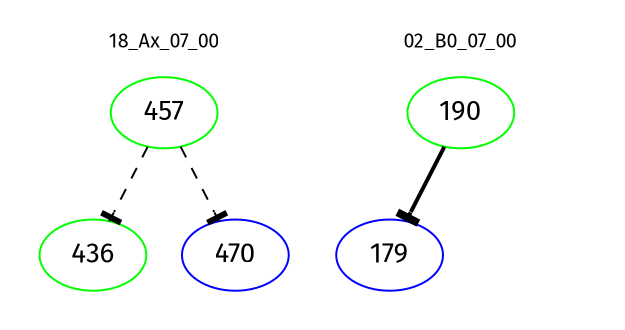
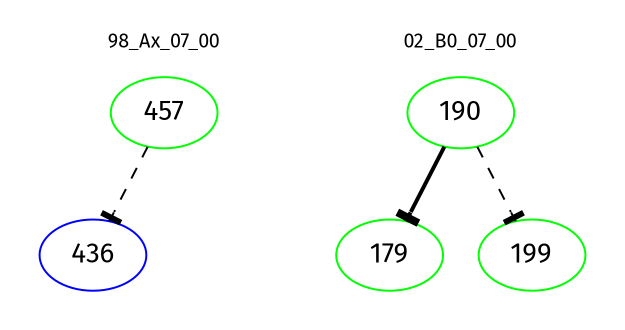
(164, 43) -> (164, 43)
(93, 255) -> (93, 255)
(235, 255) -> none
(390, 255) -> (390, 255)
none -> (532, 255)
